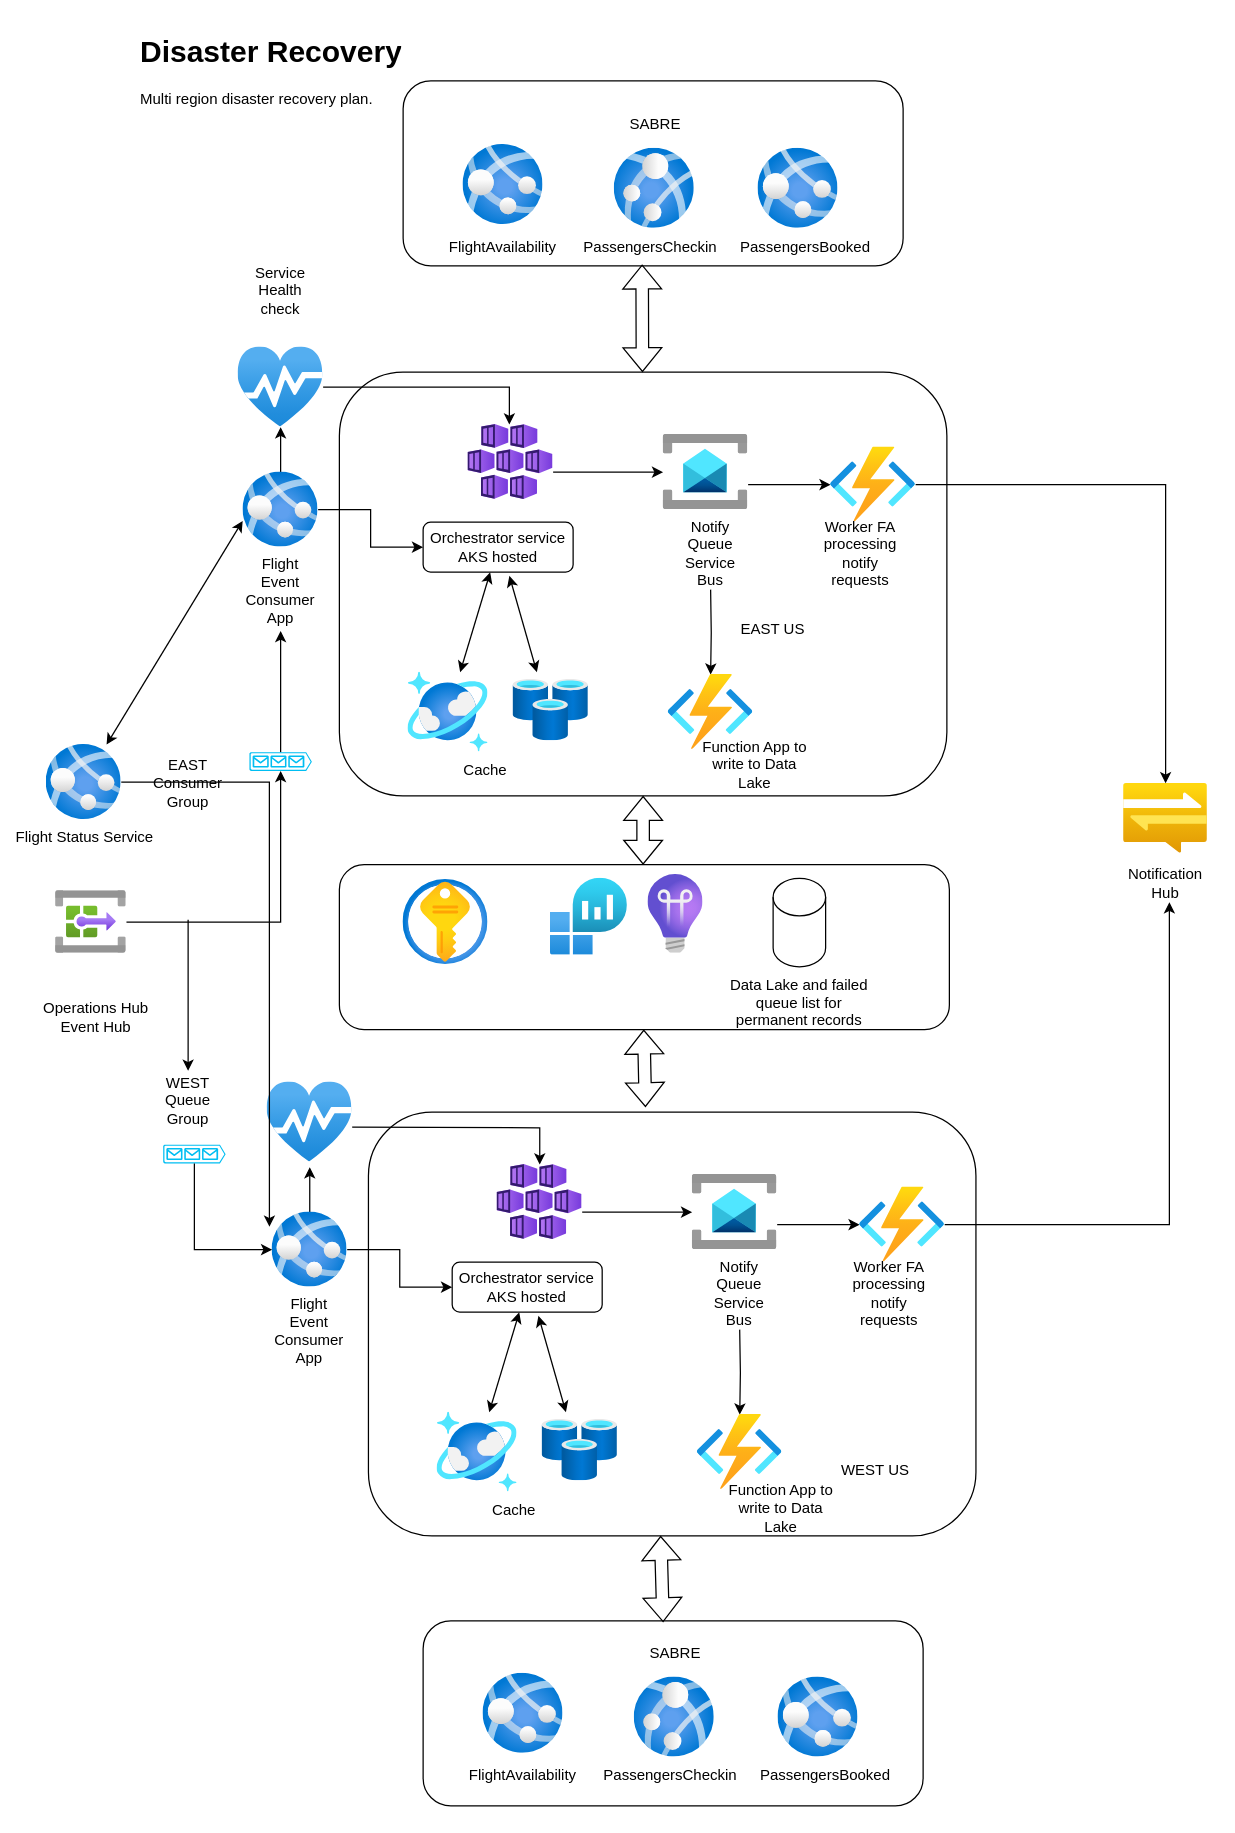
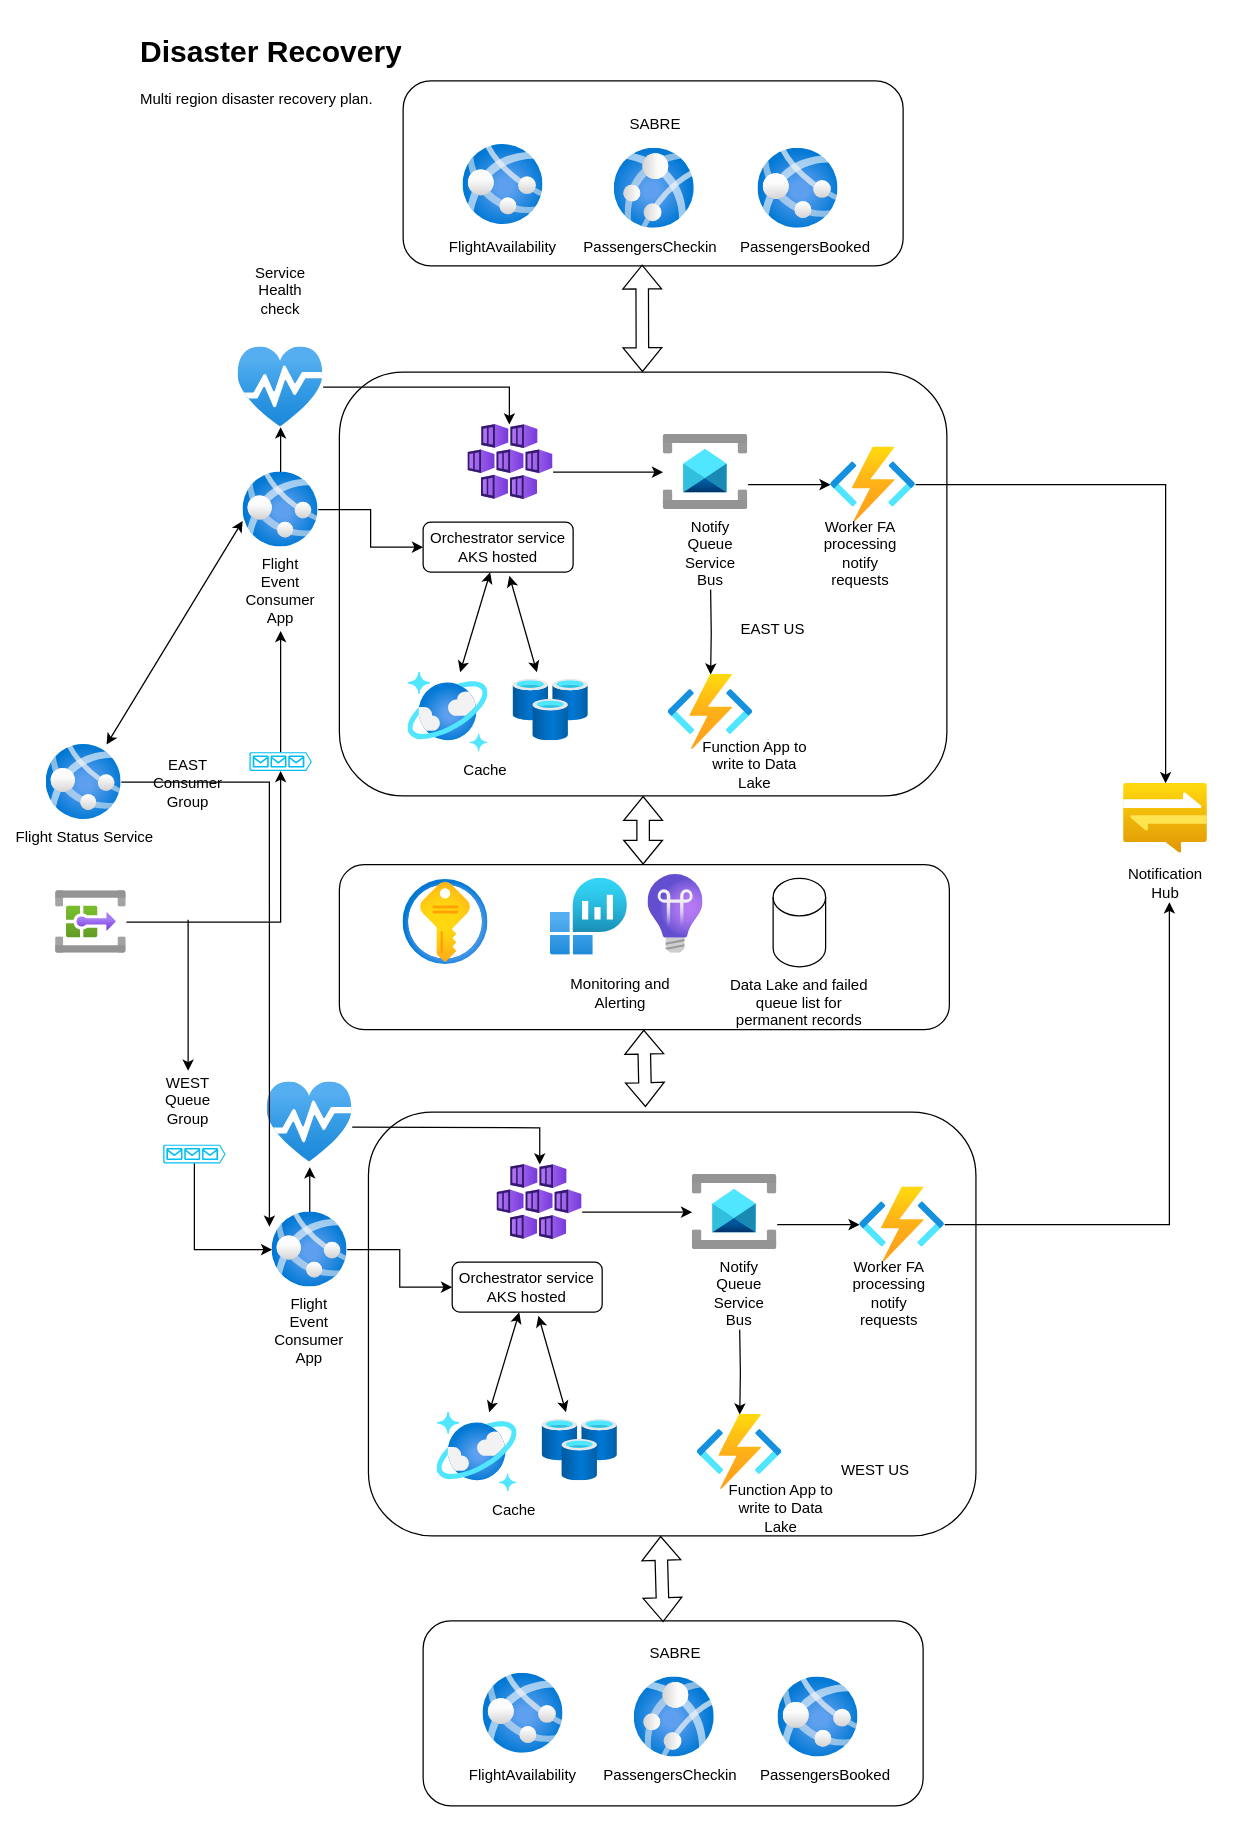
none -> (621, 993)
(95, 1017) -> none
